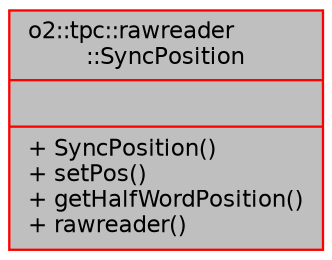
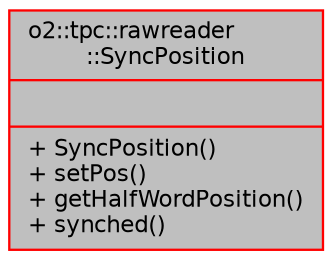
(108, 225) -> (98, 225)
